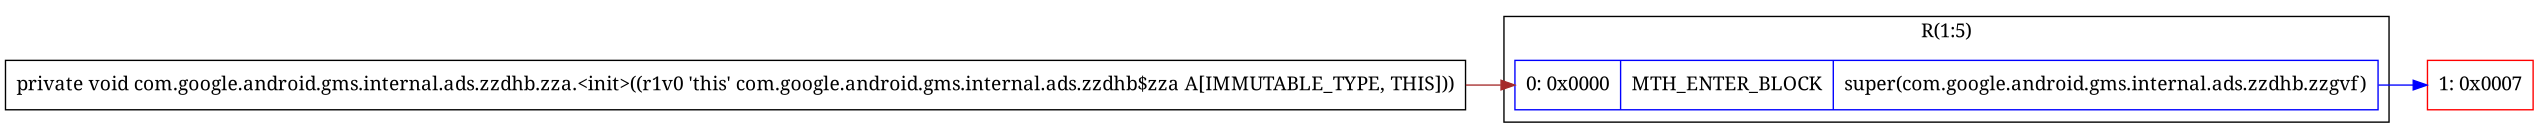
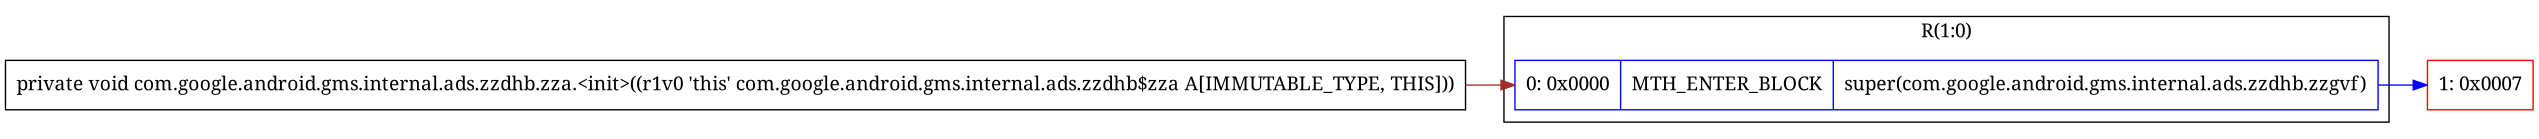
(1946, 32) -> (1946, 32)
